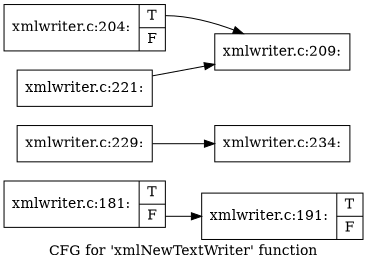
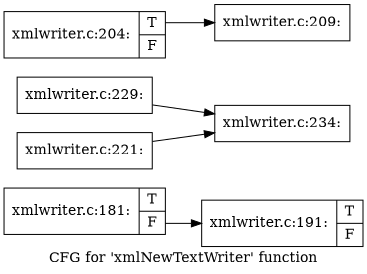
(179, 71) -> (179, 138)
